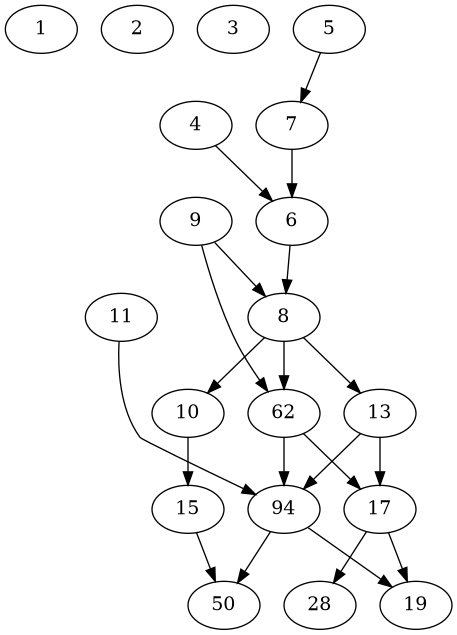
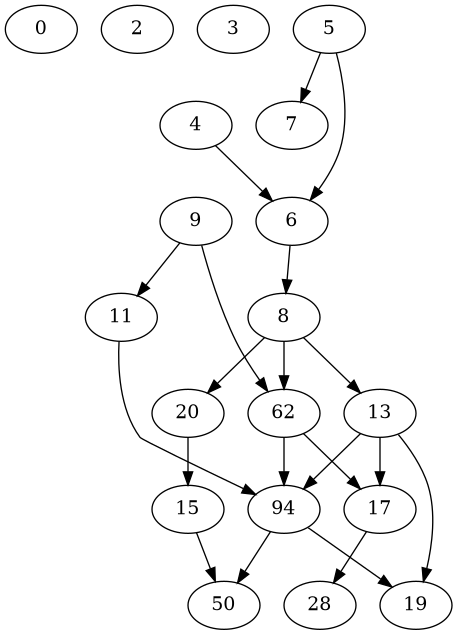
(41, 29) -> (41, 29)
(292, 167) -> (345, 124)
(235, 264) -> (163, 264)
(188, 413) -> (188, 413)
(395, 551) -> (431, 497)
